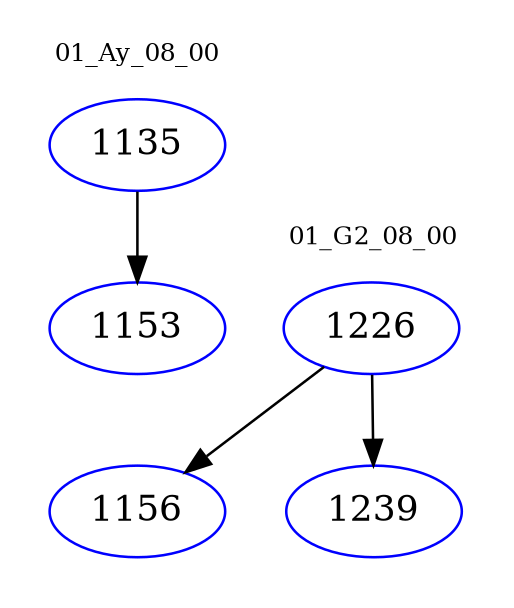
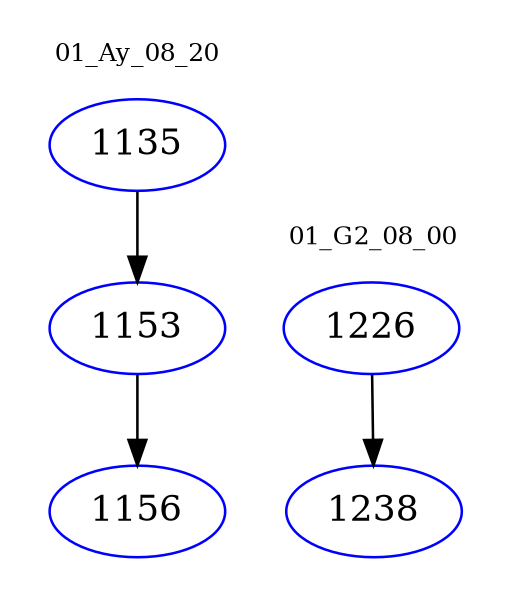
(137, 55) -> (137, 55)
(280, 400) -> (137, 407)
(374, 511) -> (374, 511)
